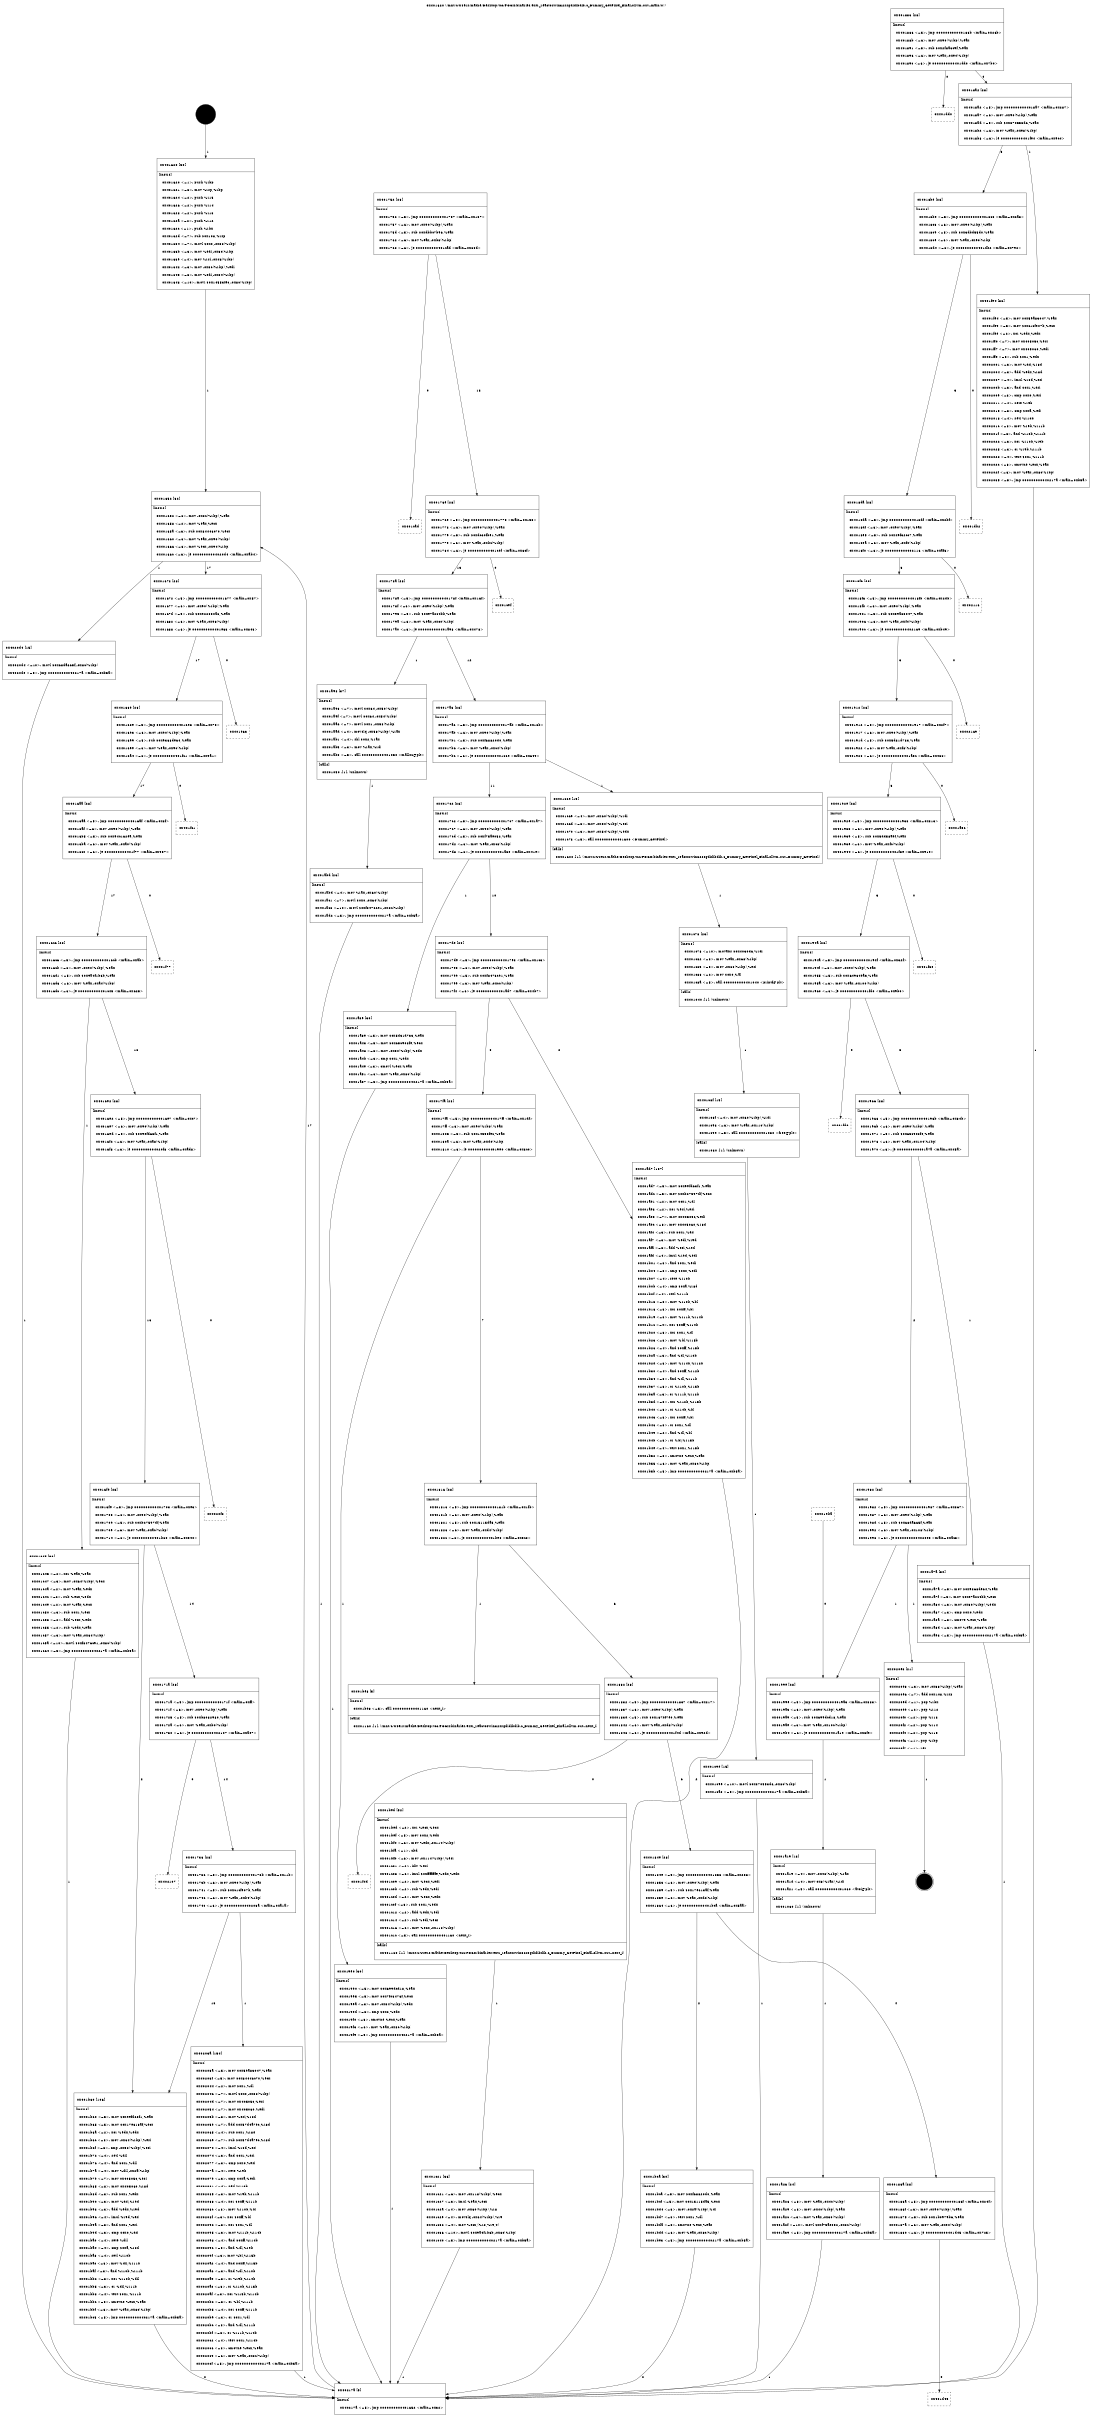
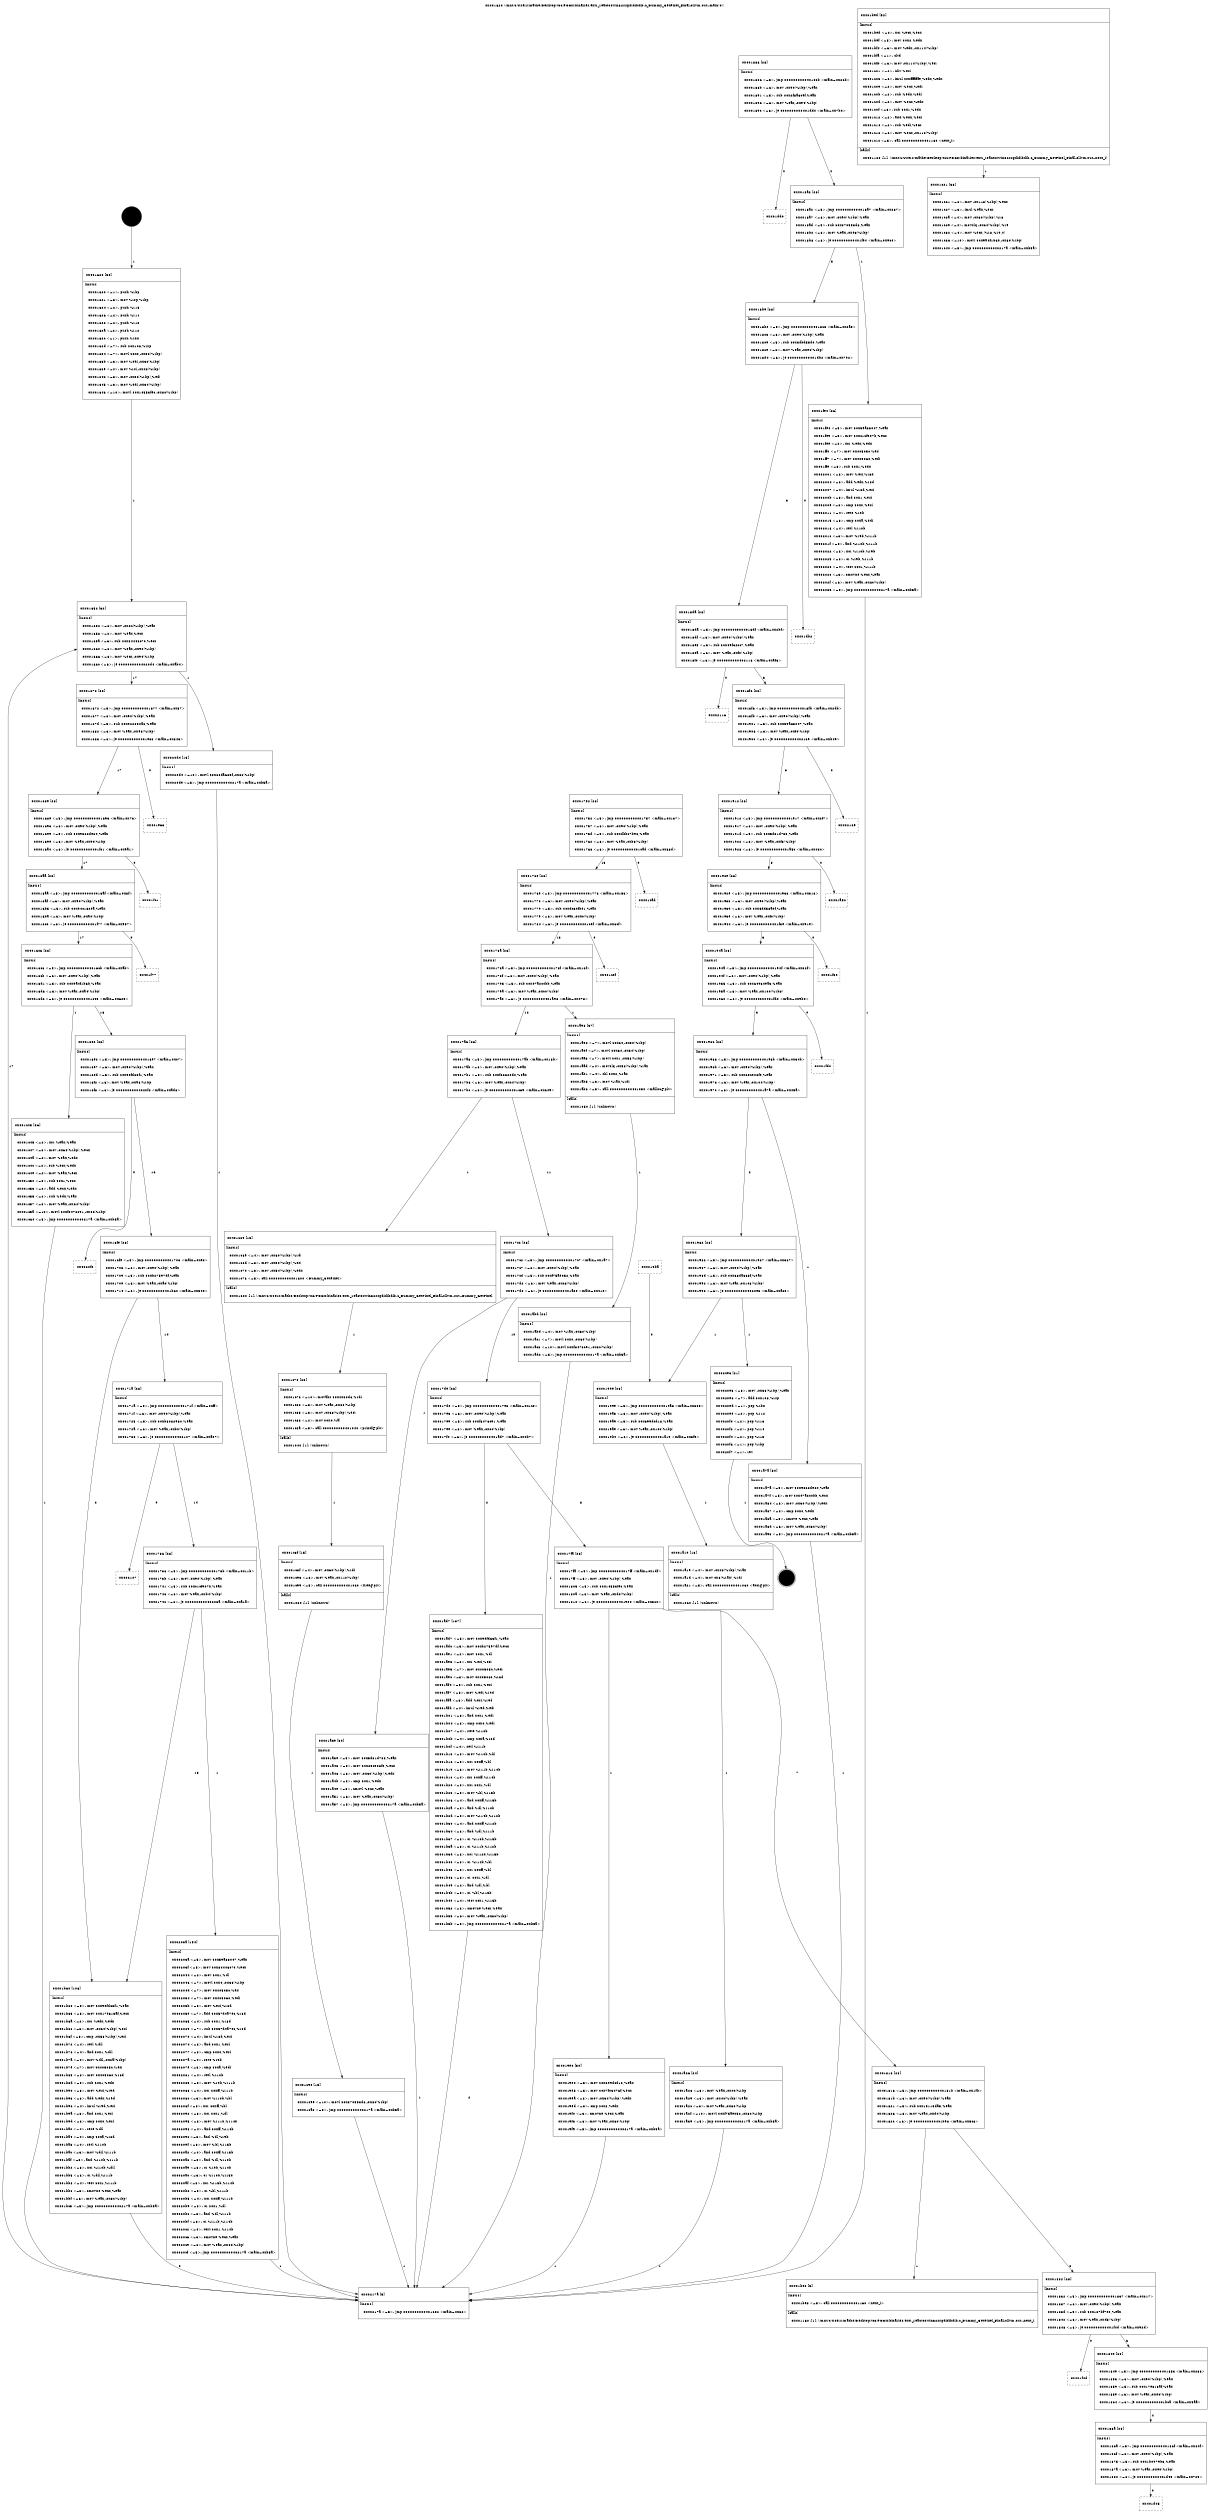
(697, 2209) -> none
(429, 2314) -> none
